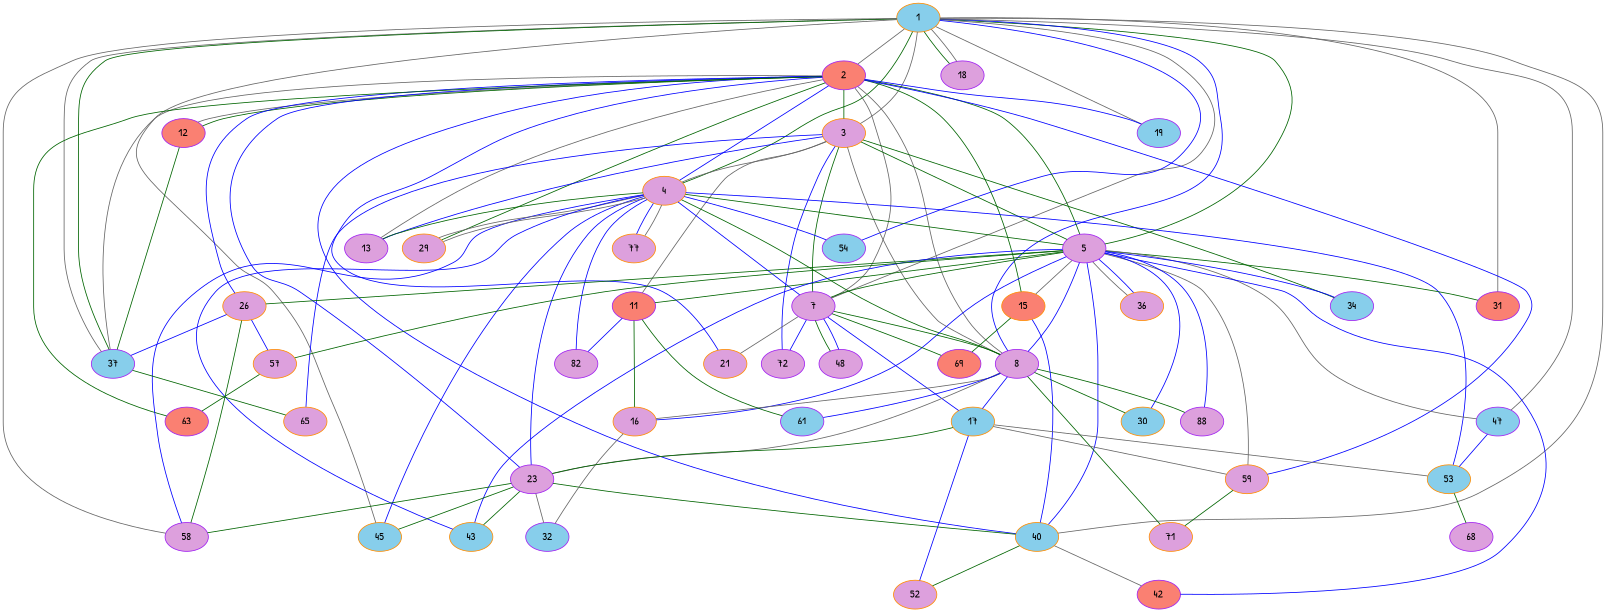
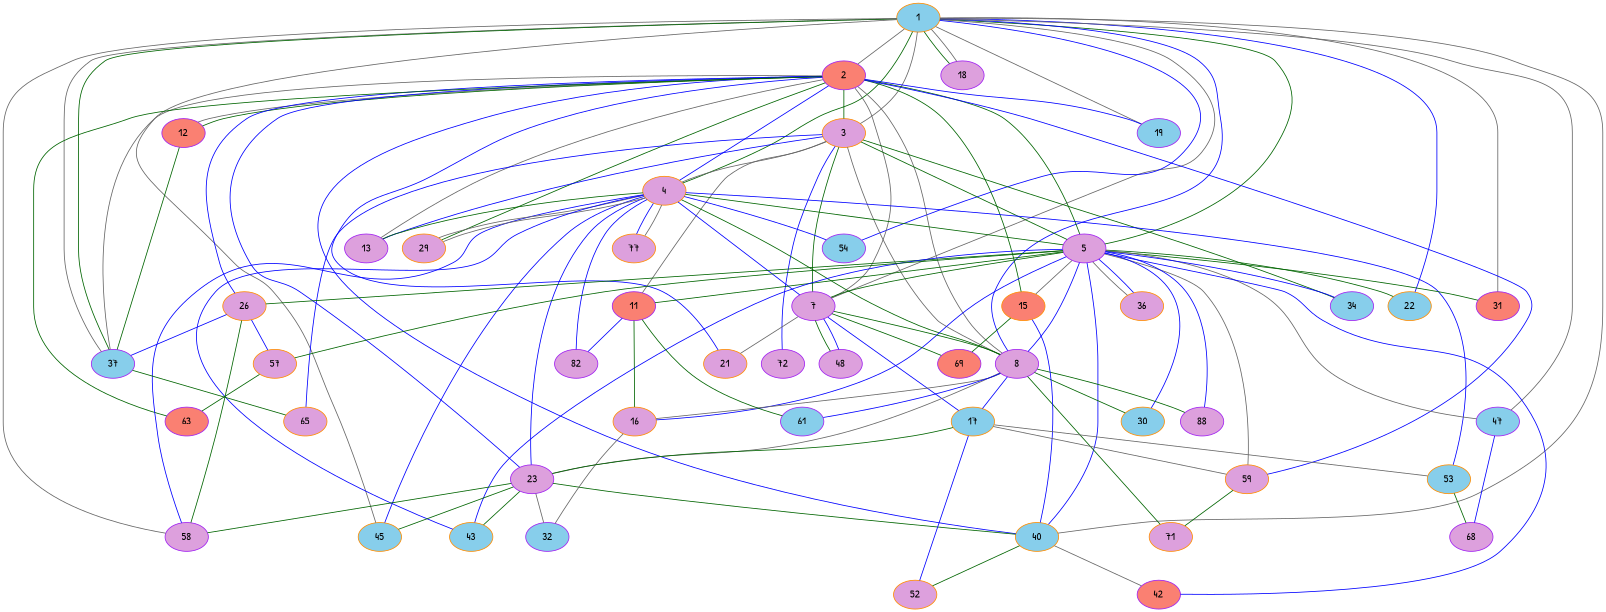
none -> (1410, 306)
(798, 335) -> none
(1473, 450) -> (1485, 479)
